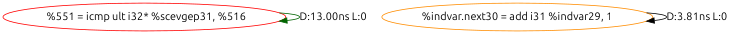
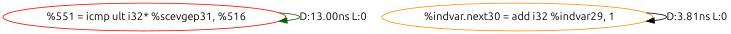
(517, 17) -> (517, 17)
